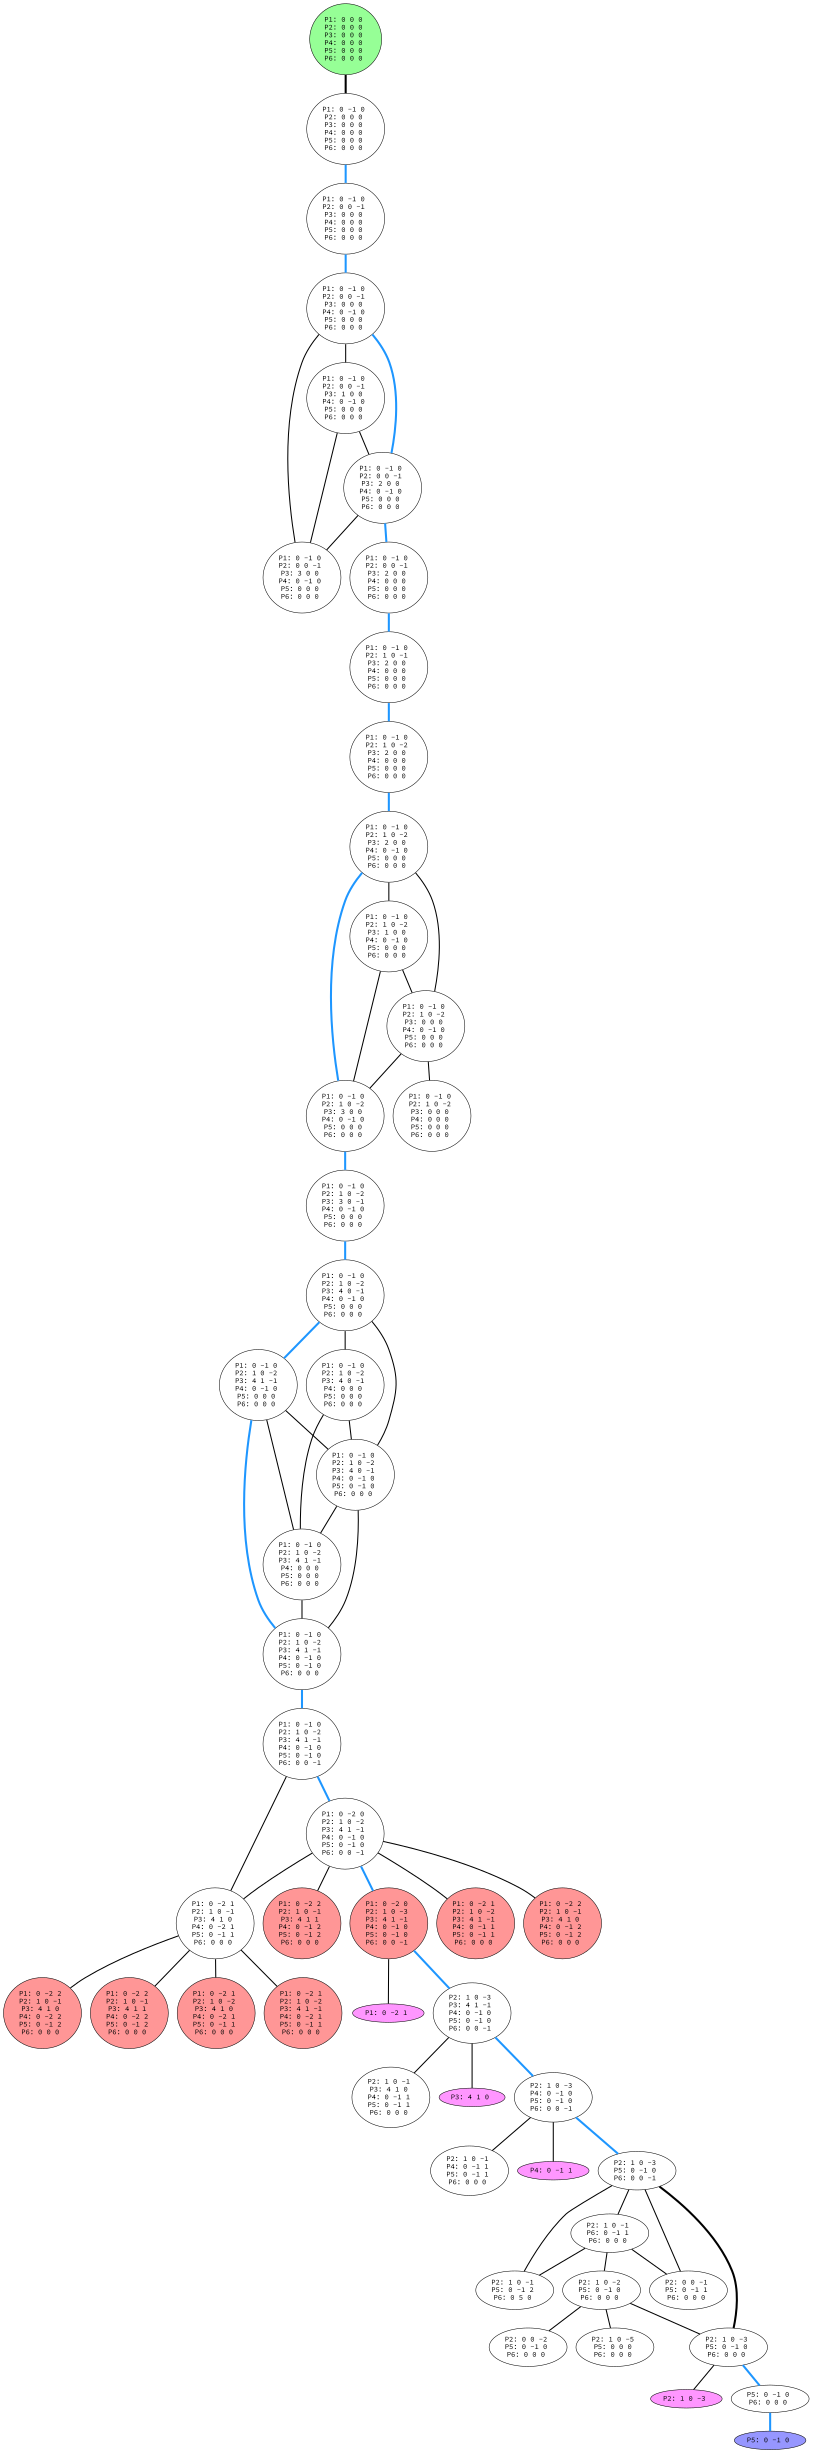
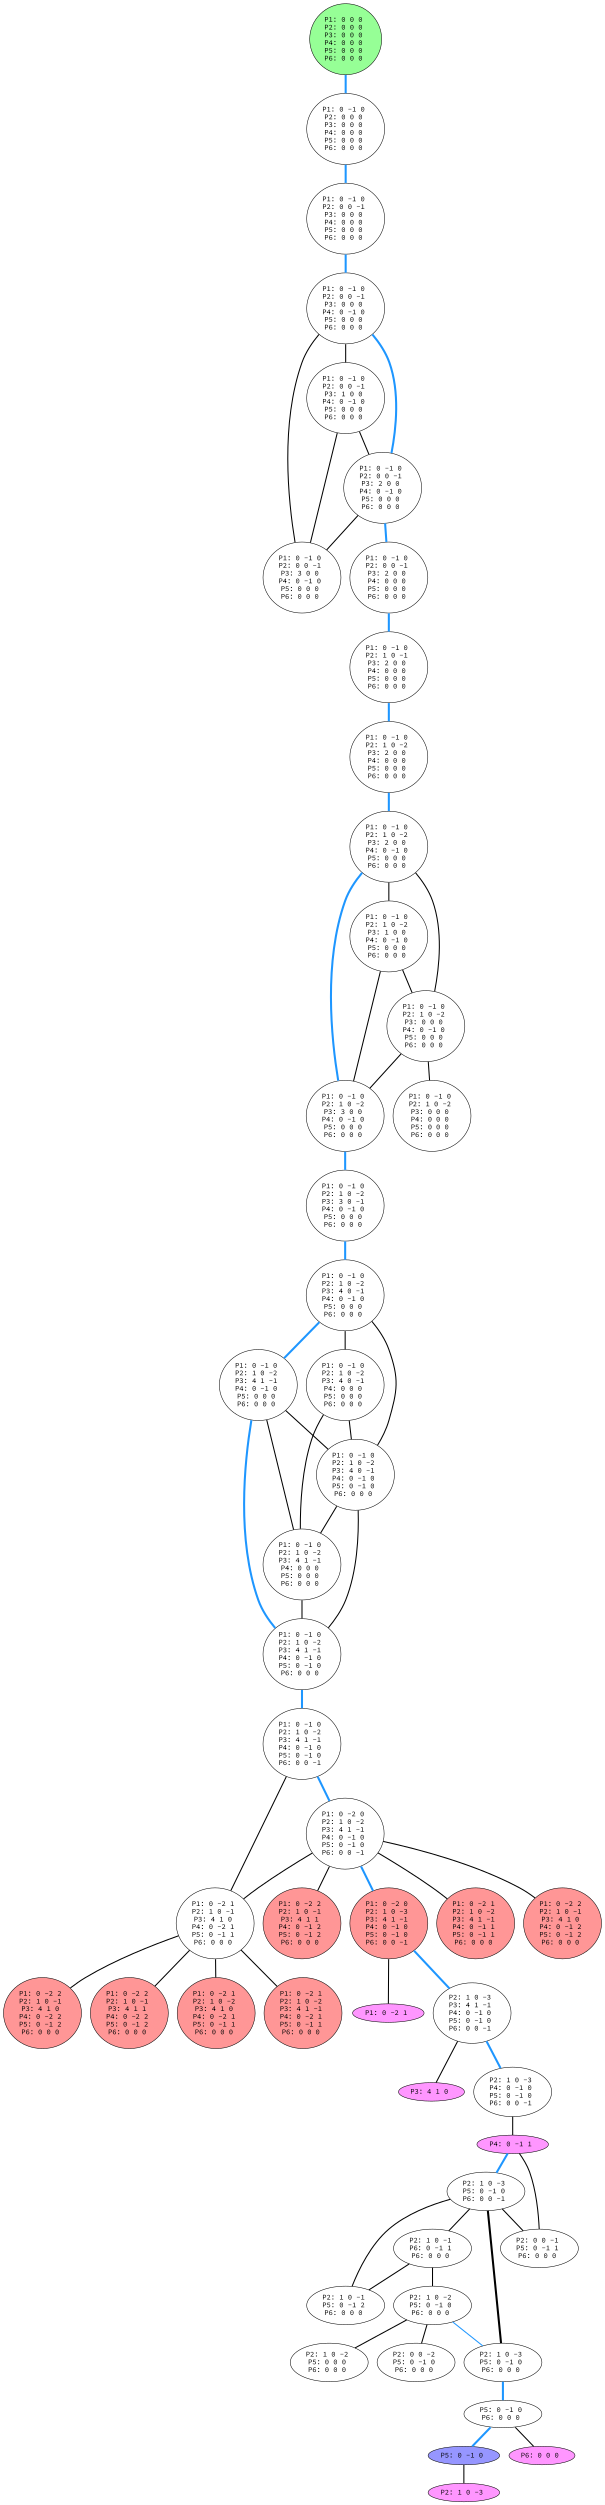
(346, 84) -> (346, 84)
(391, 2097) -> none
(597, 2136) -> (502, 2163)
(470, 2171) -> none
(649, 2262) -> (534, 2190)
(515, 2290) -> (346, 2305)
(665, 2319) -> (468, 2334)
(615, 2347) -> (329, 2362)
(704, 2377) -> (464, 2474)
none -> (542, 2456)
